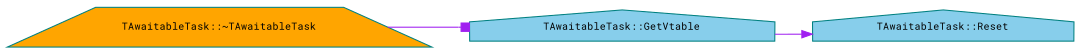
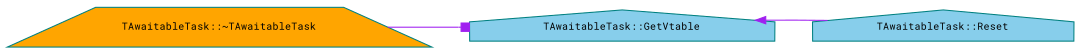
(788, 34) -> (797, 20)
